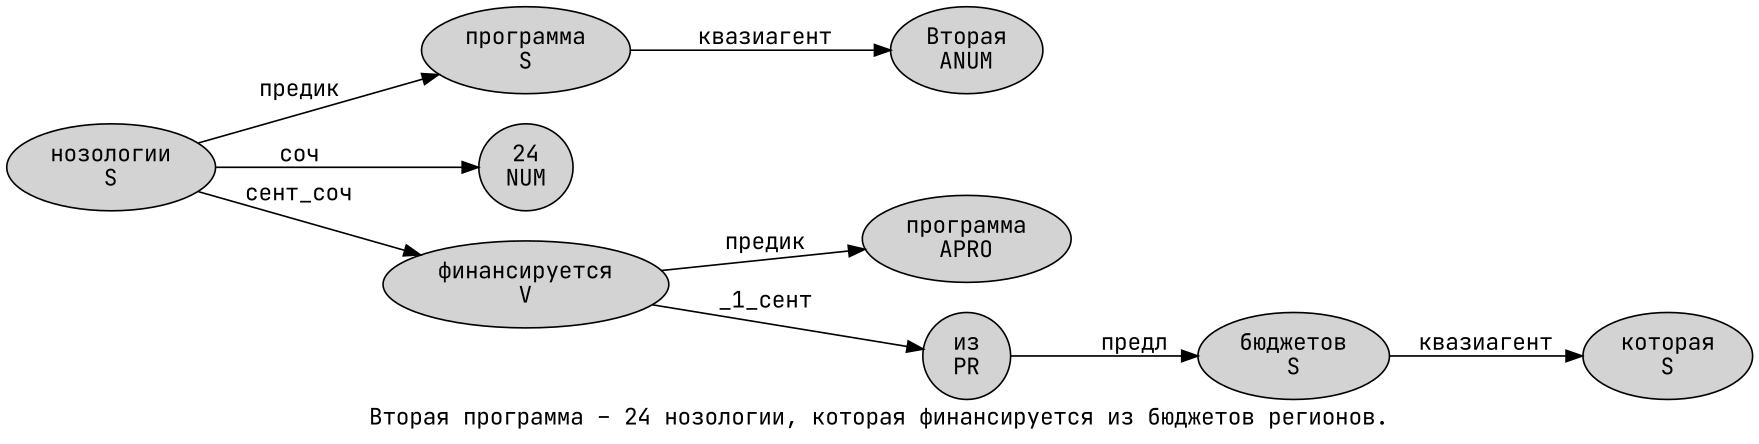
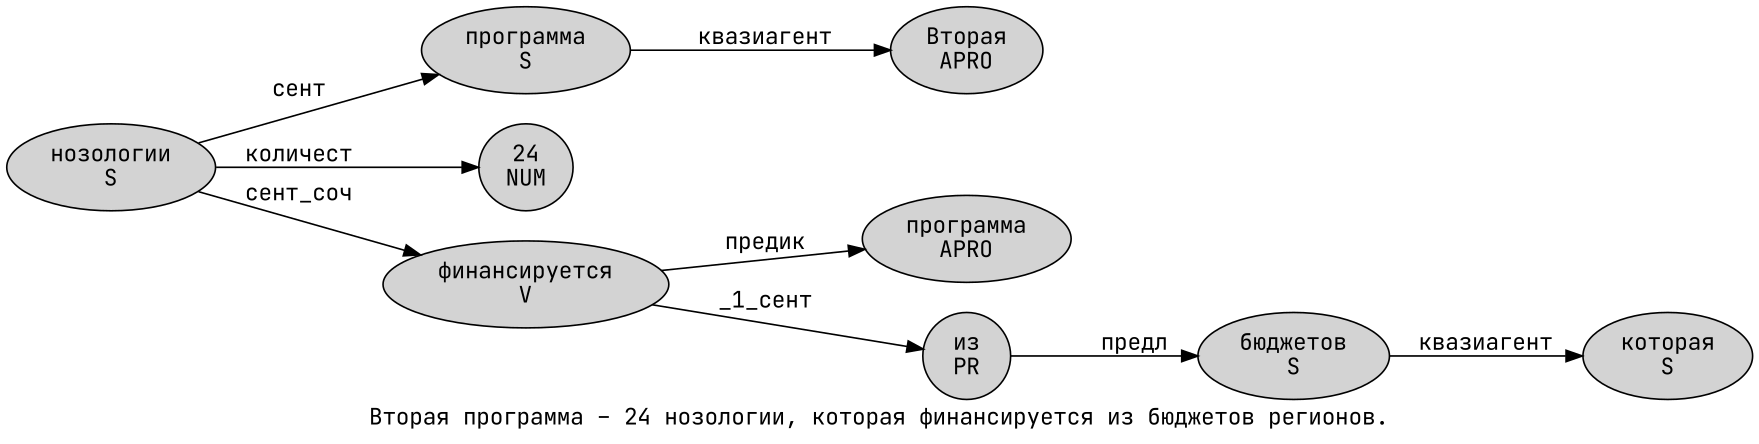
(967, 50) -> (967, 50)
(300, 90) -> (300, 90)
(300, 155) -> (300, 155)
